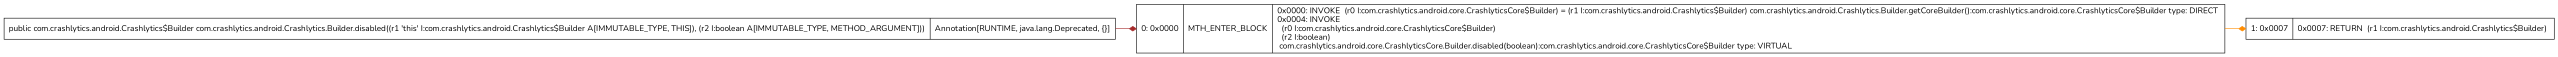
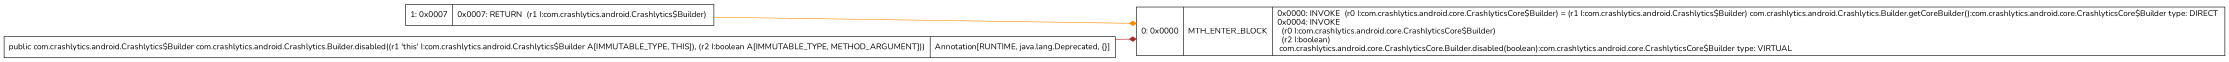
(2232, 29) -> (922, 20)
